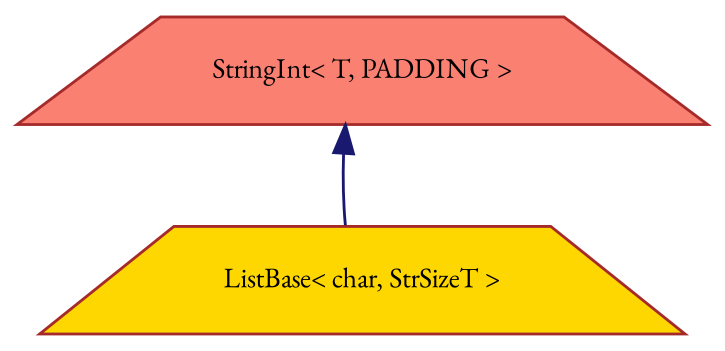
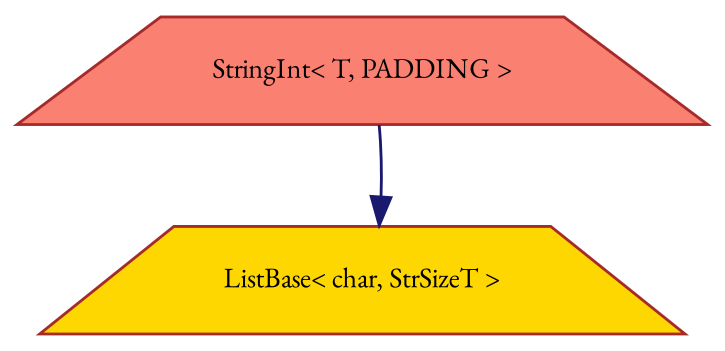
(343, 190) -> (381, 161)
